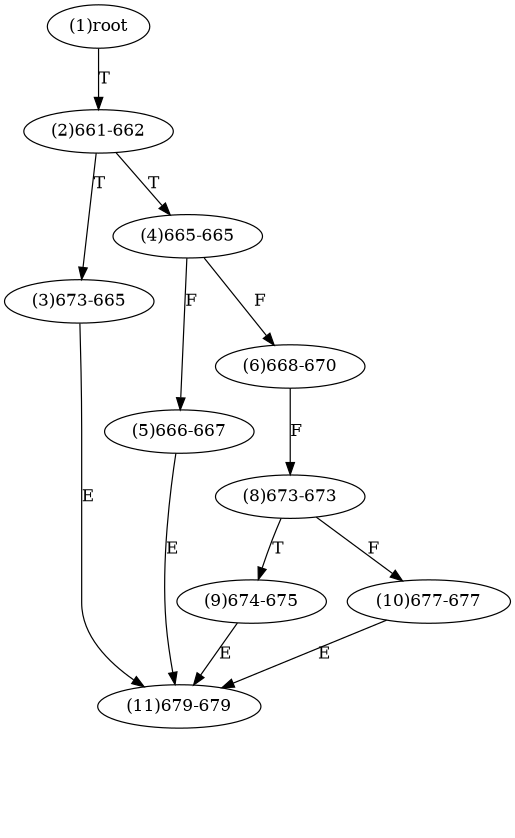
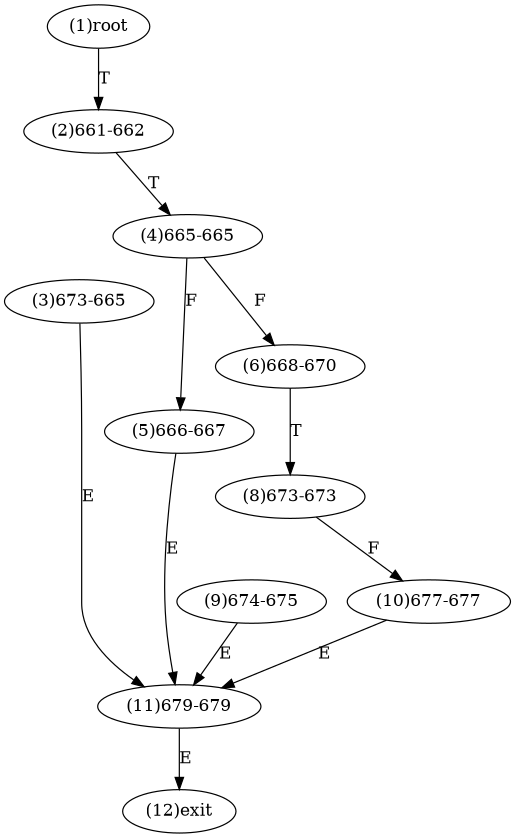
(90, 210) -> none
(296, 432) -> (296, 432)
(271, 543) -> none
none -> (179, 811)
